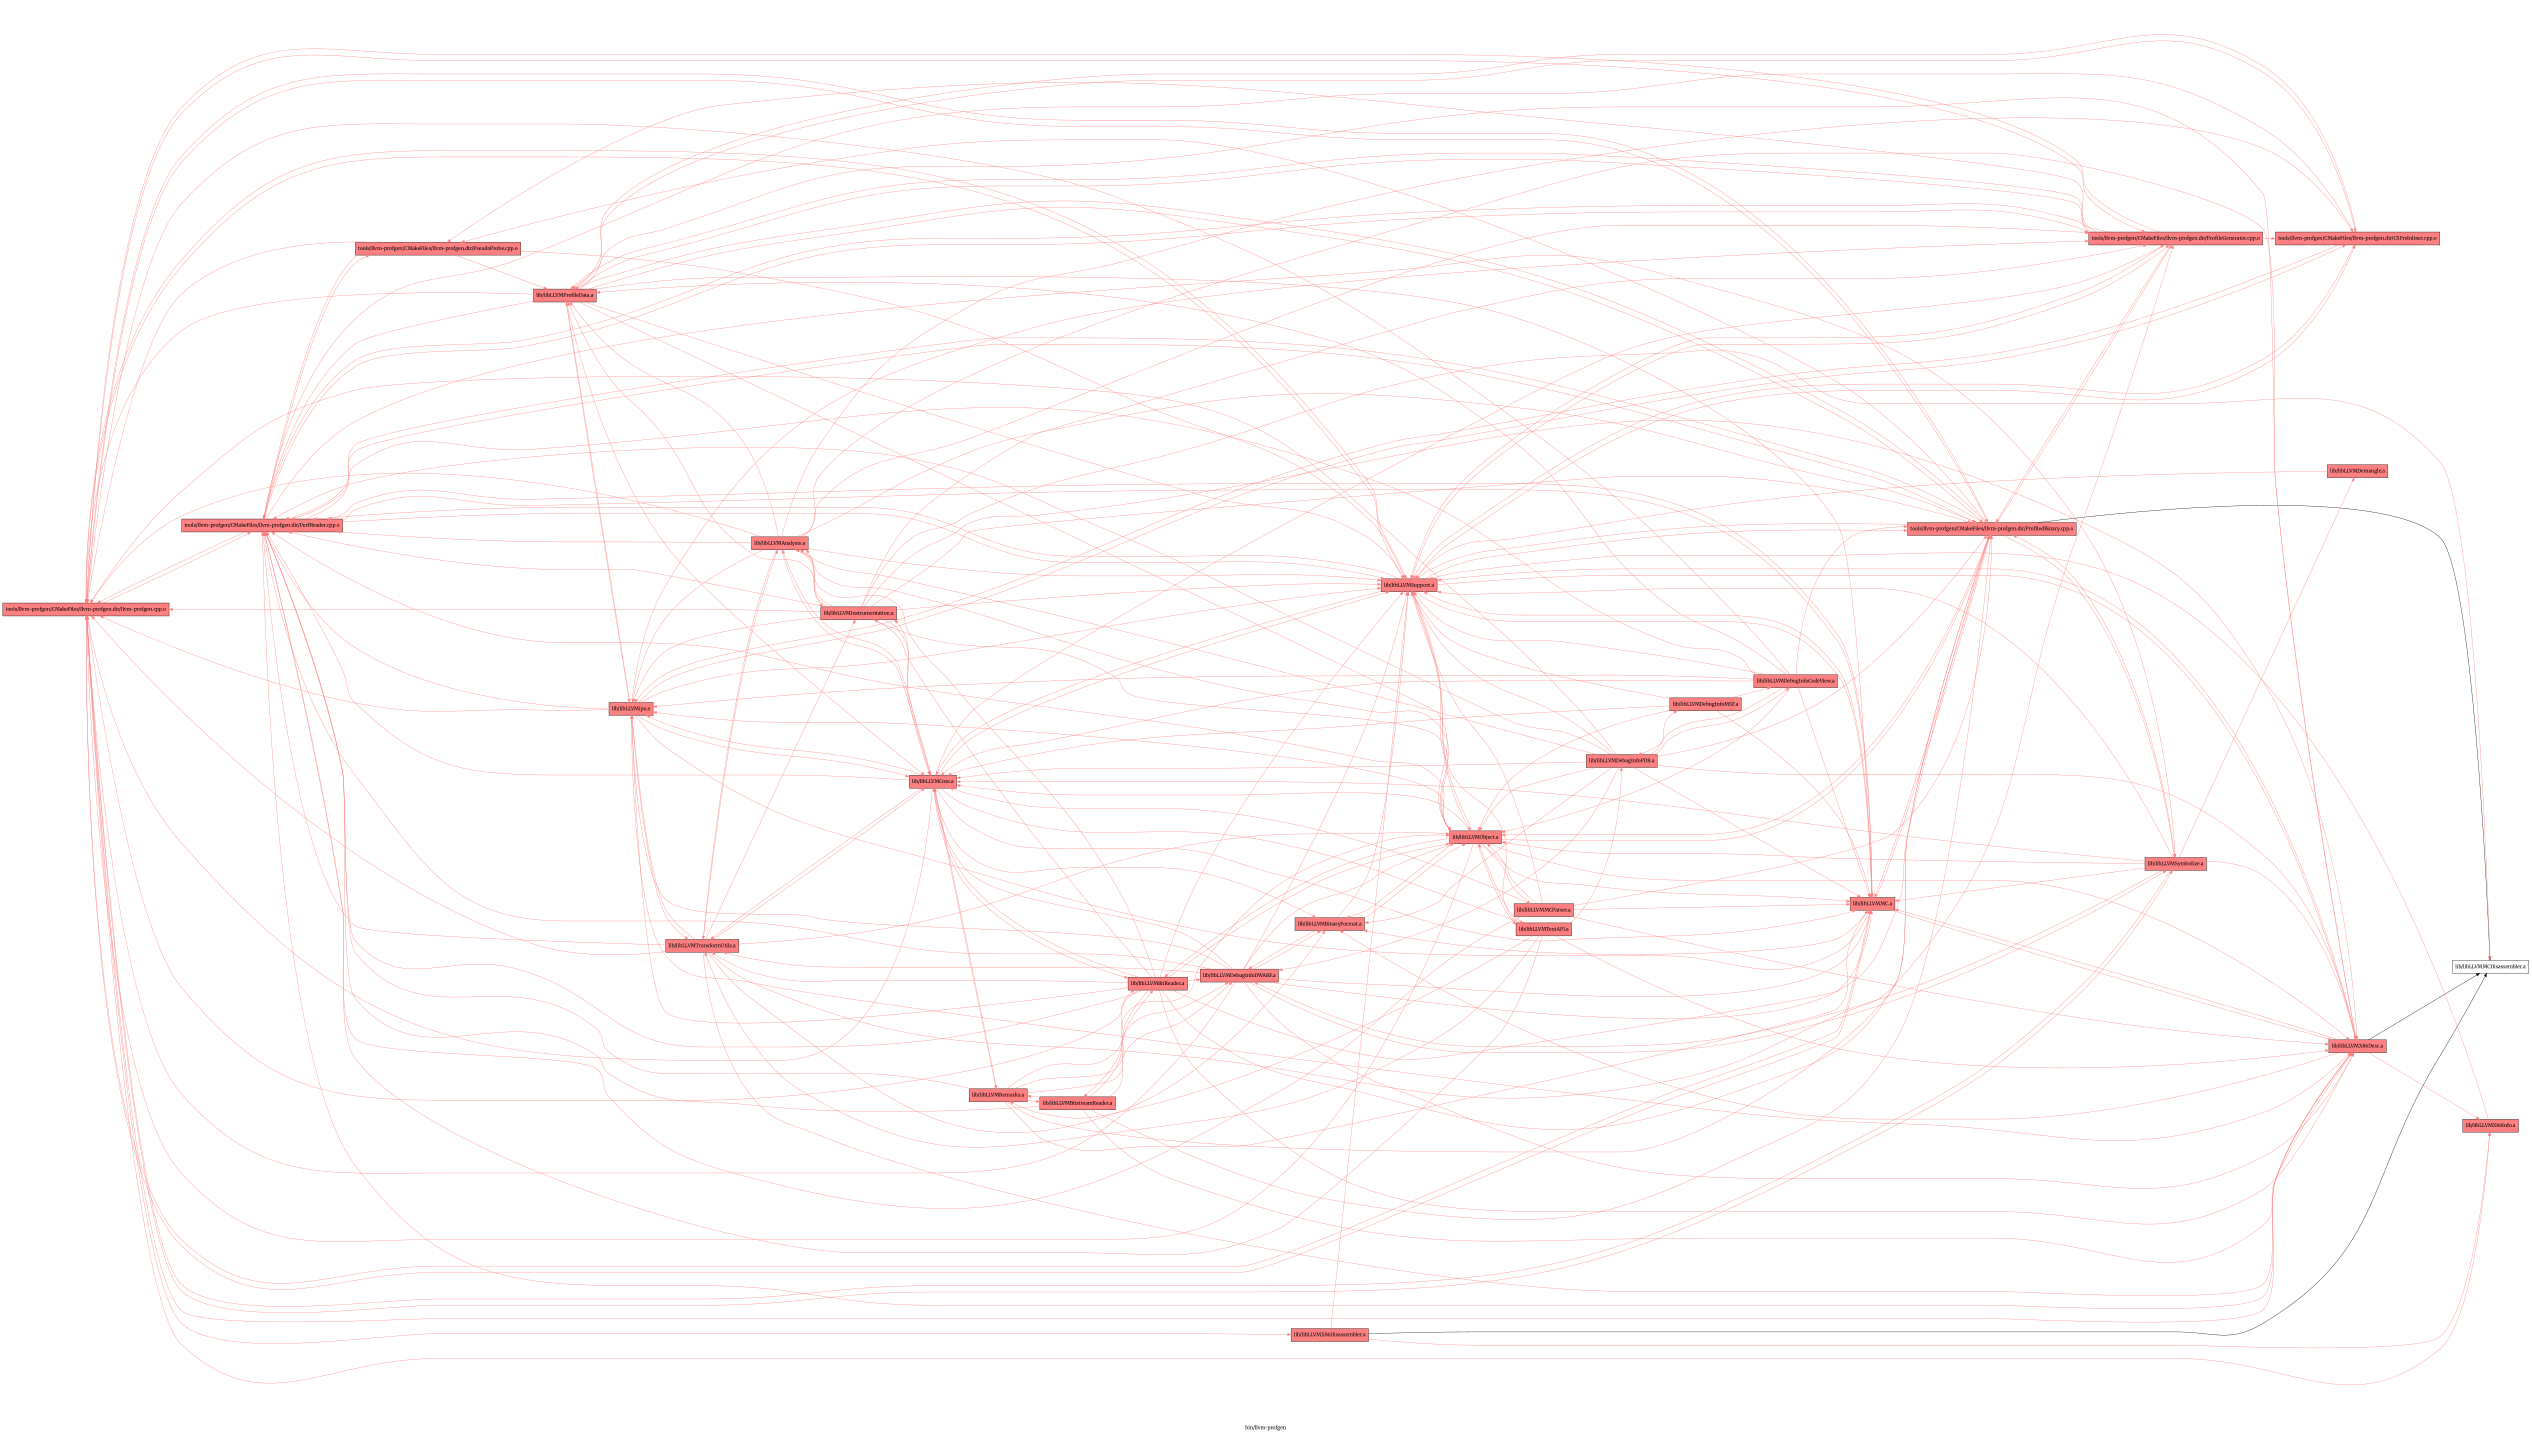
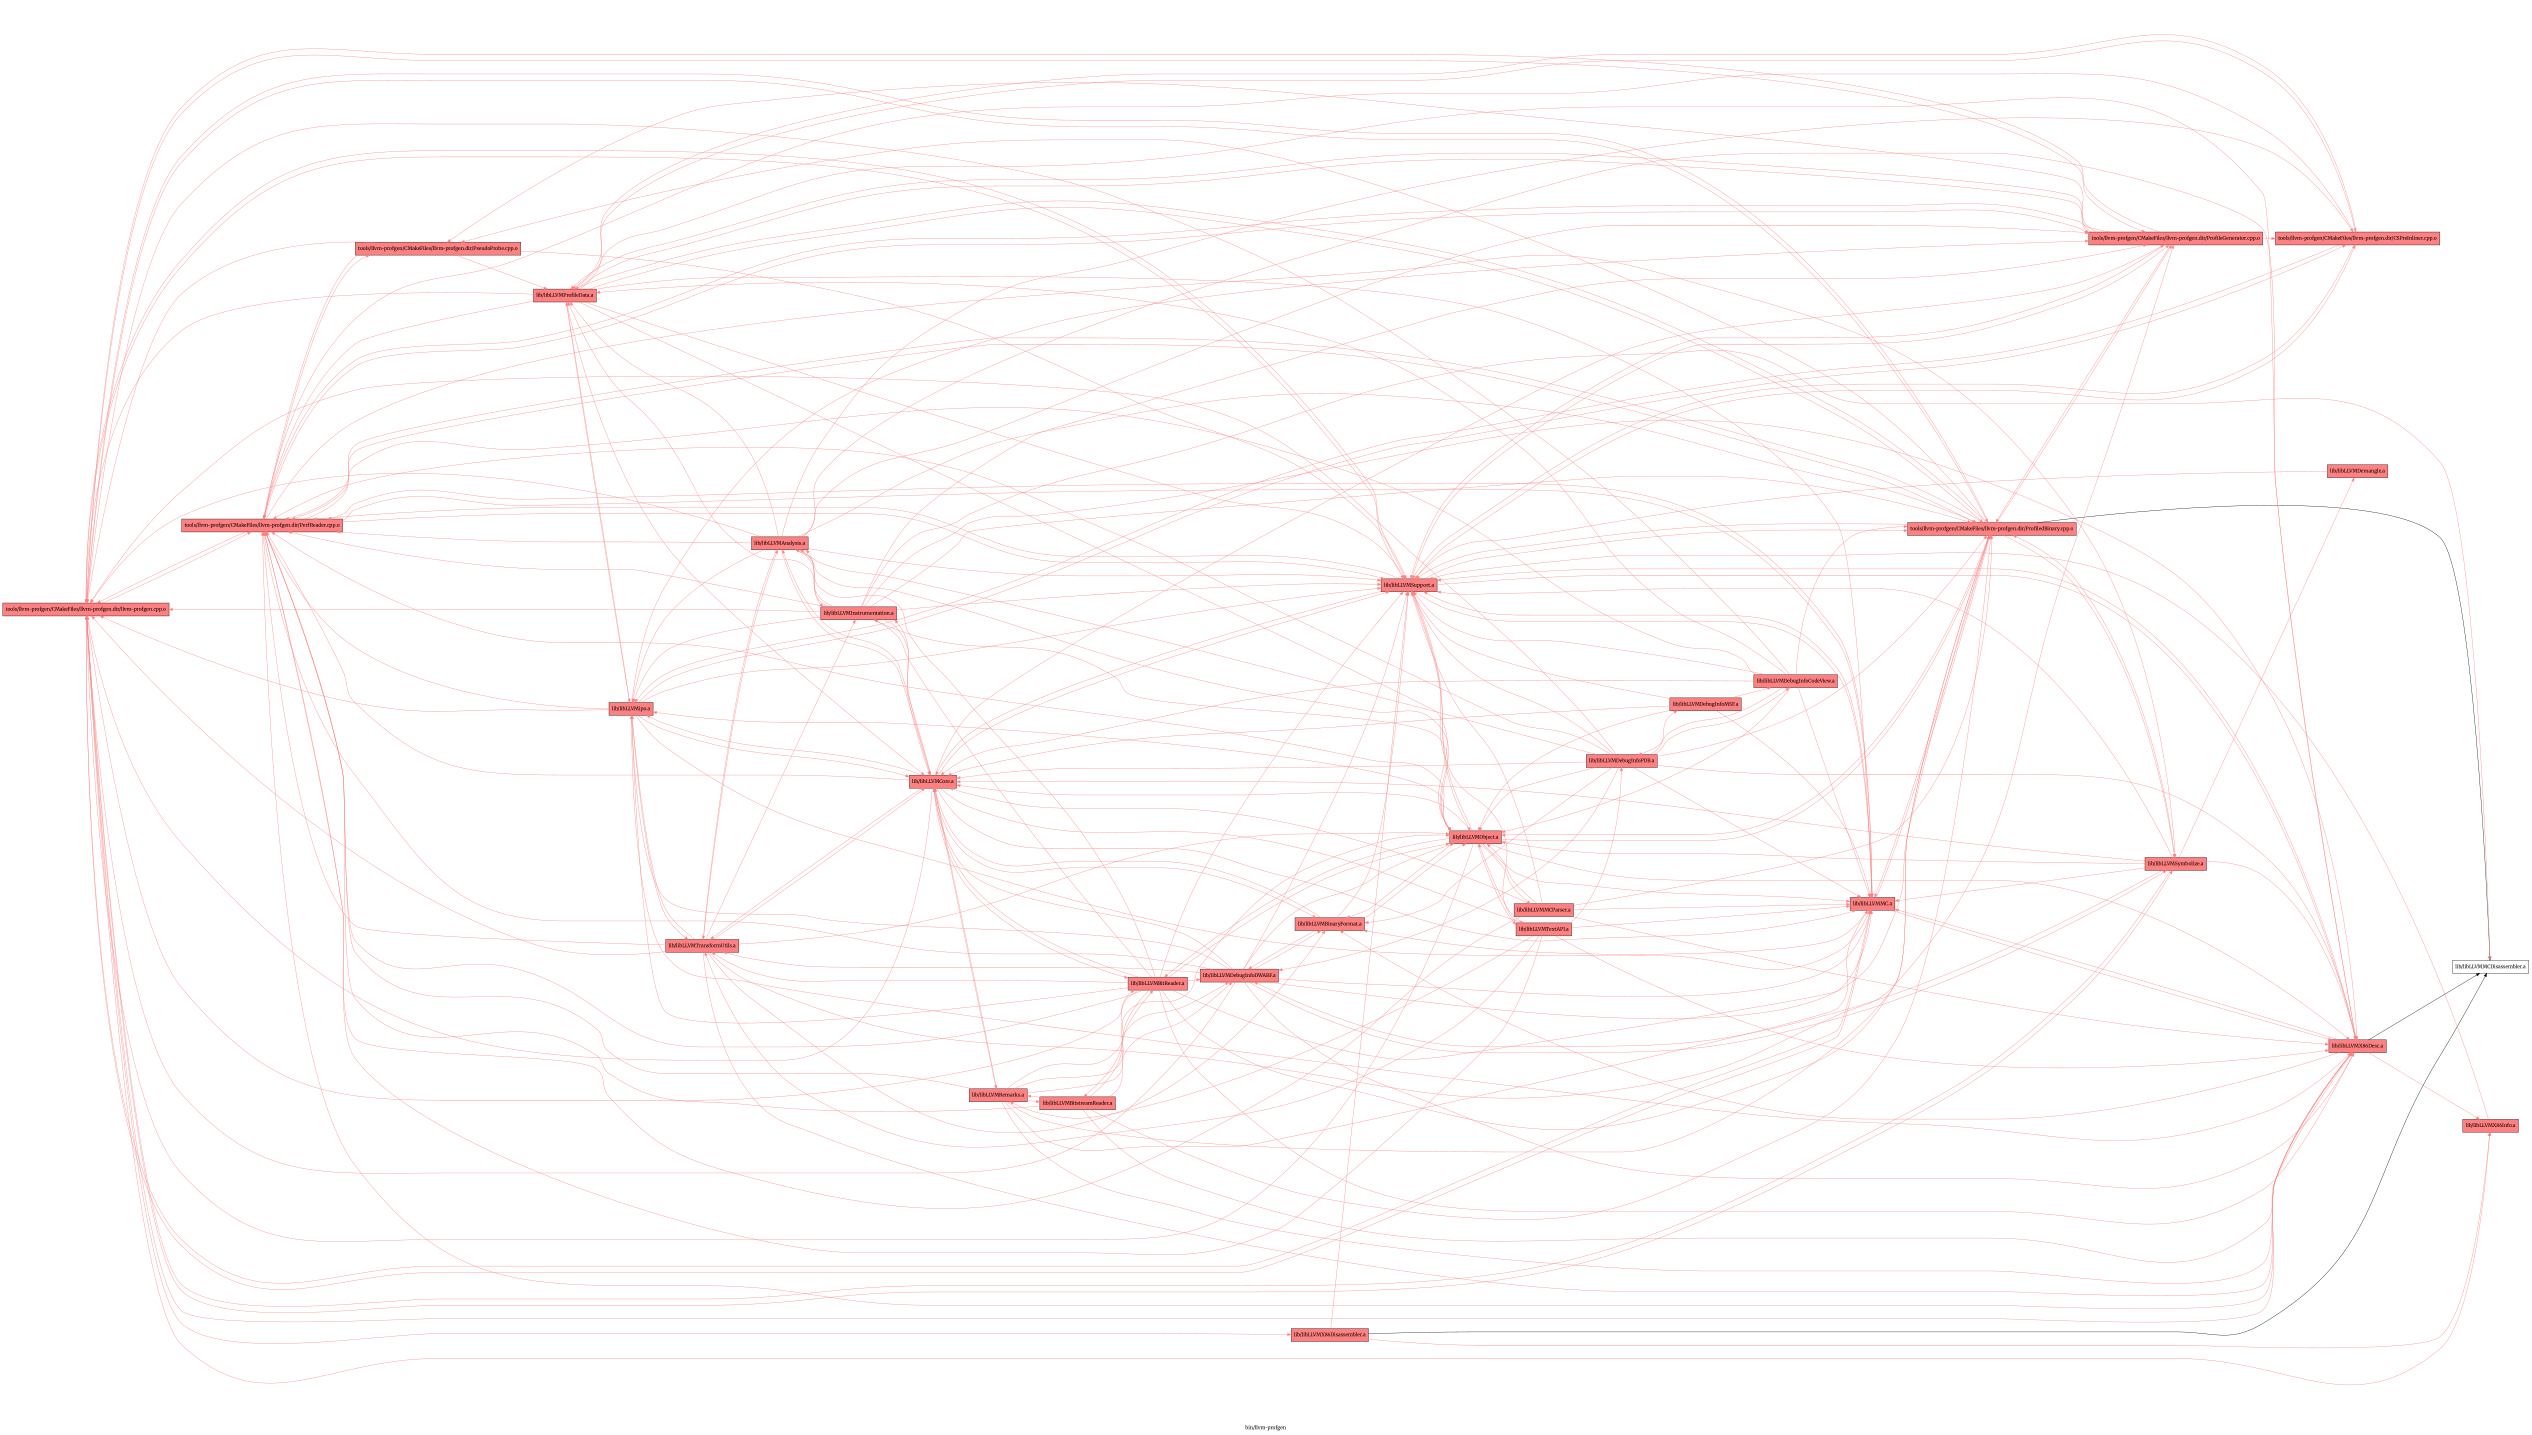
(1205, 677) -> none
none -> (1126, 861)
none -> (1709, 918)
none -> (1729, 1271)
